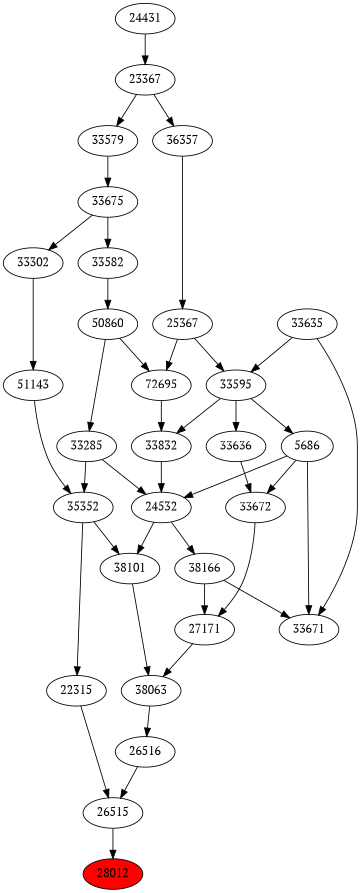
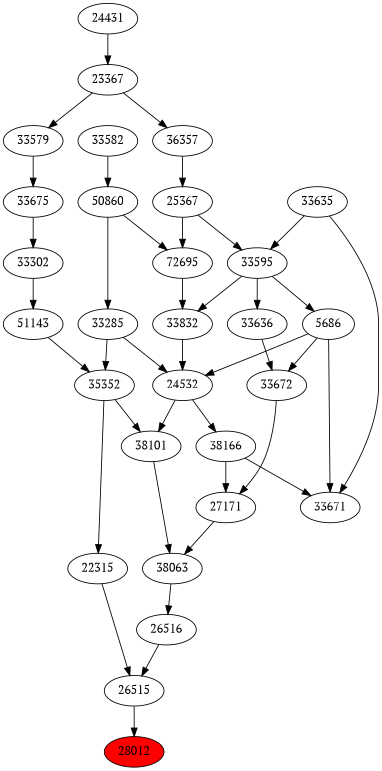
(108, 228) -> none
